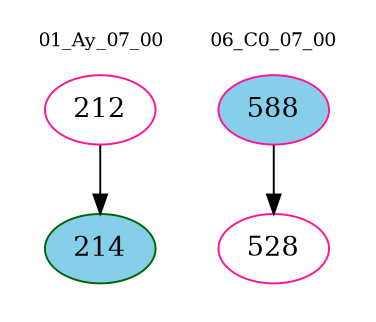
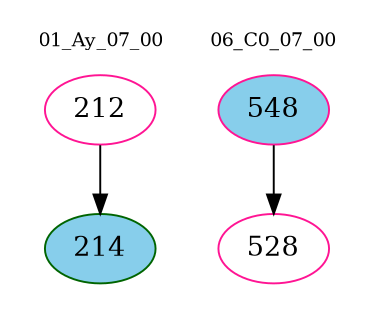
(274, 110) -> (274, 110)
